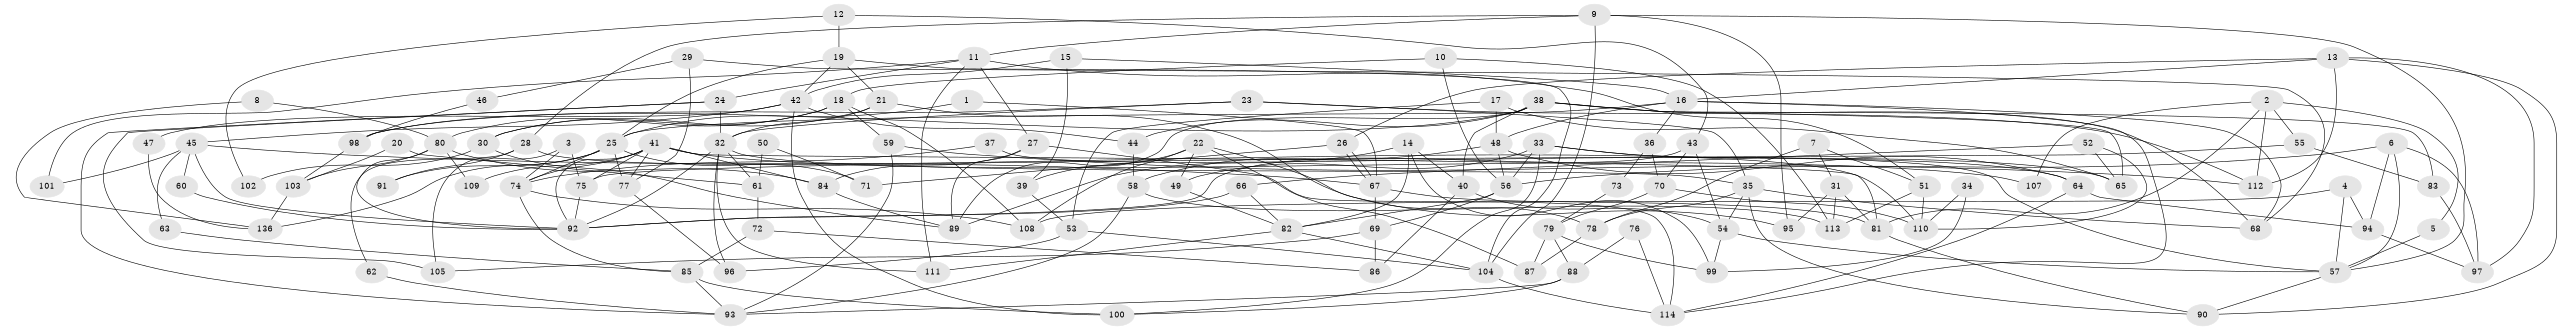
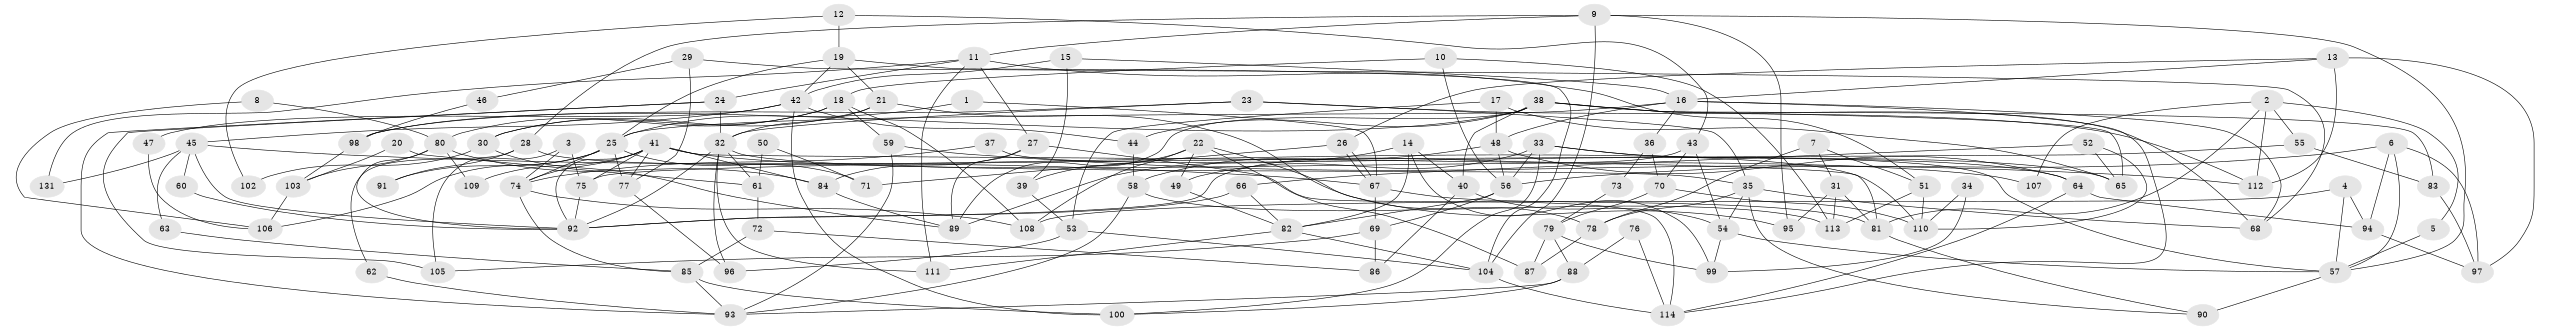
(47, 186) -> (47, 186)
(265, 229) -> (265, 229)
(2553, 248) -> none
